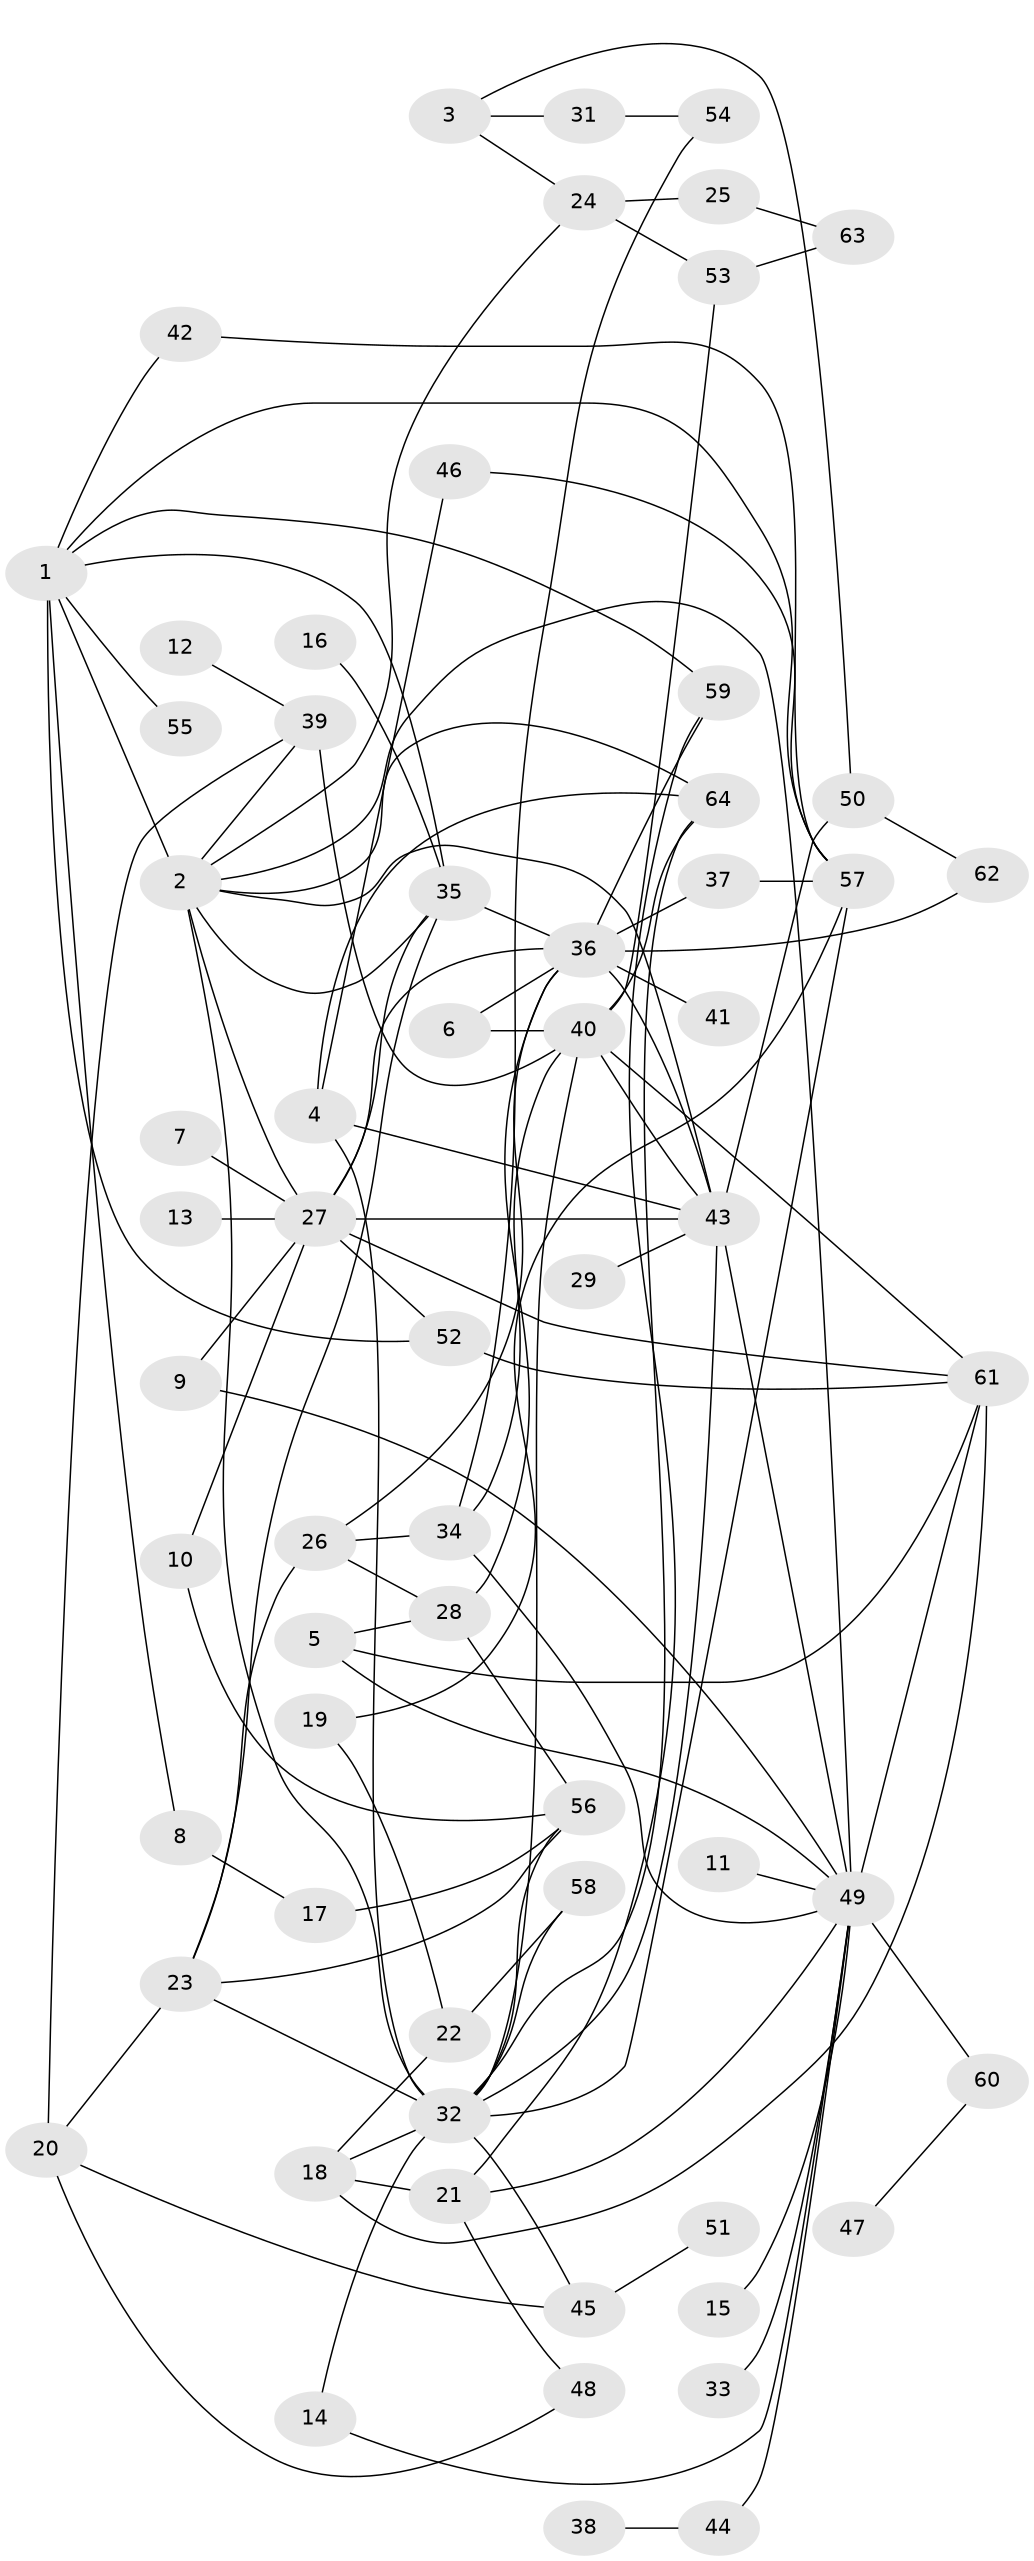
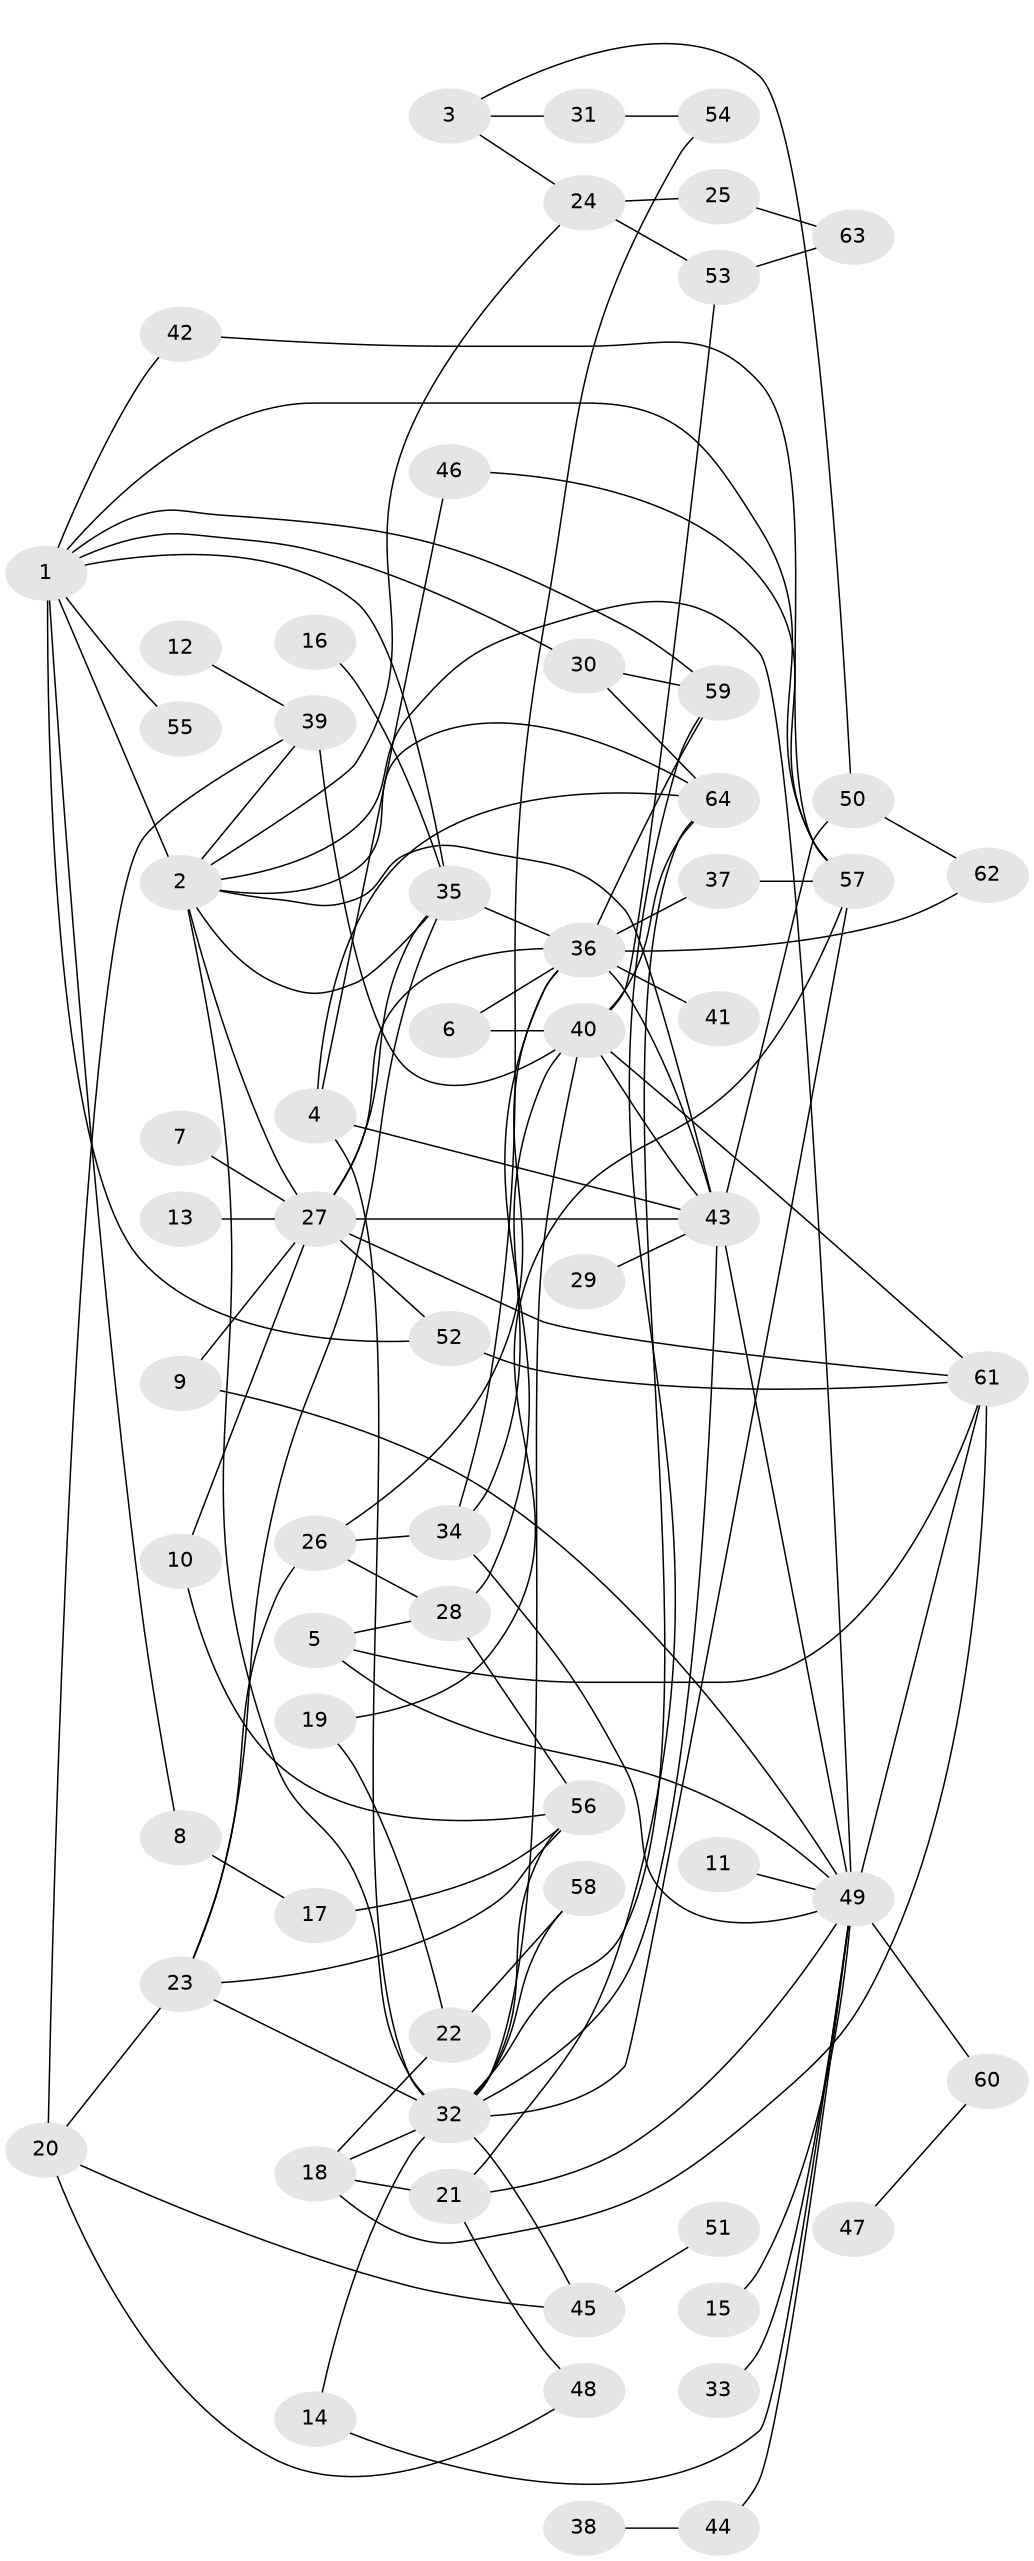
none -> (584, 666)
